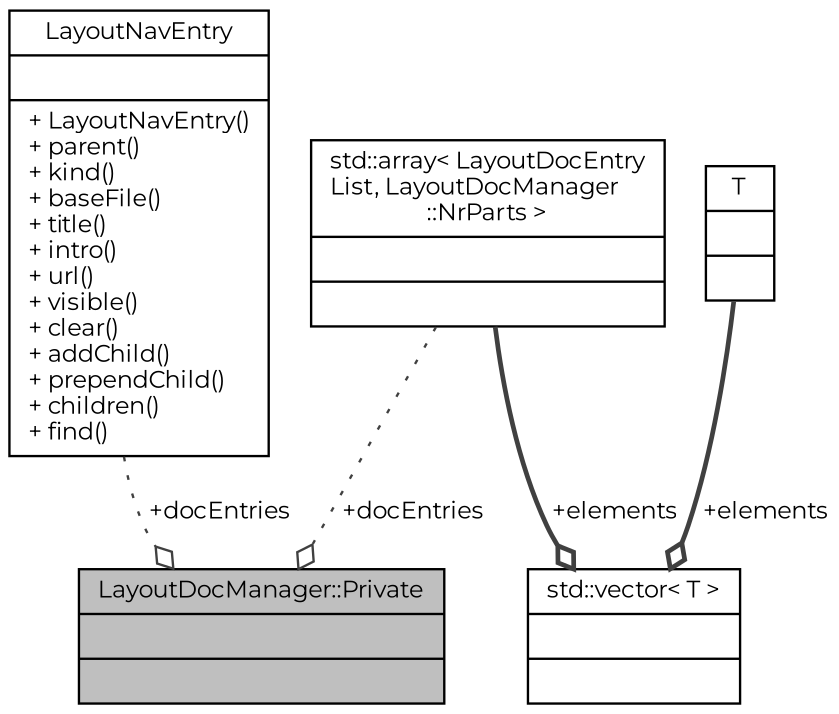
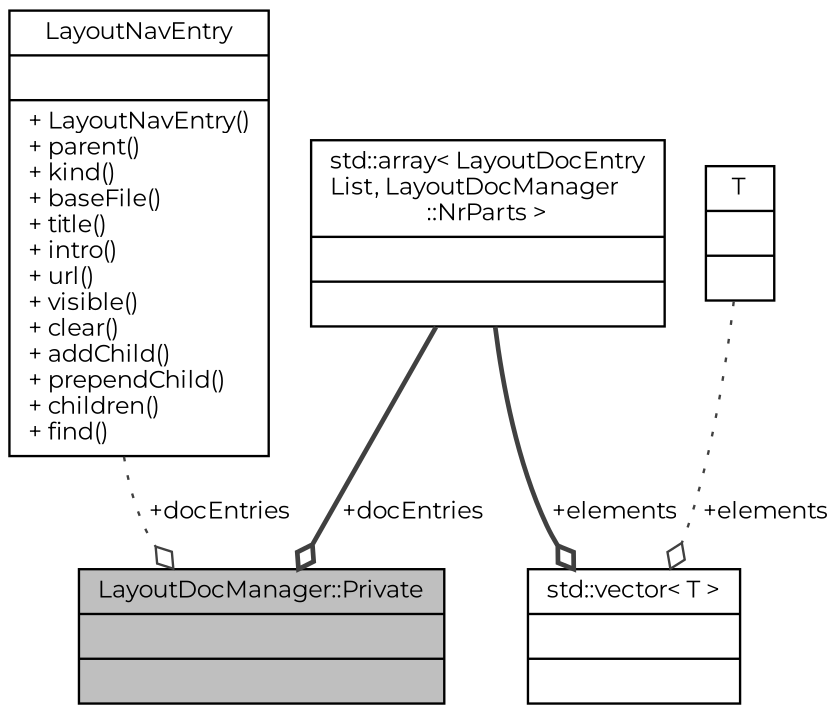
(715, 424) -> (715, 424)
(374, 435) -> (374, 435)
